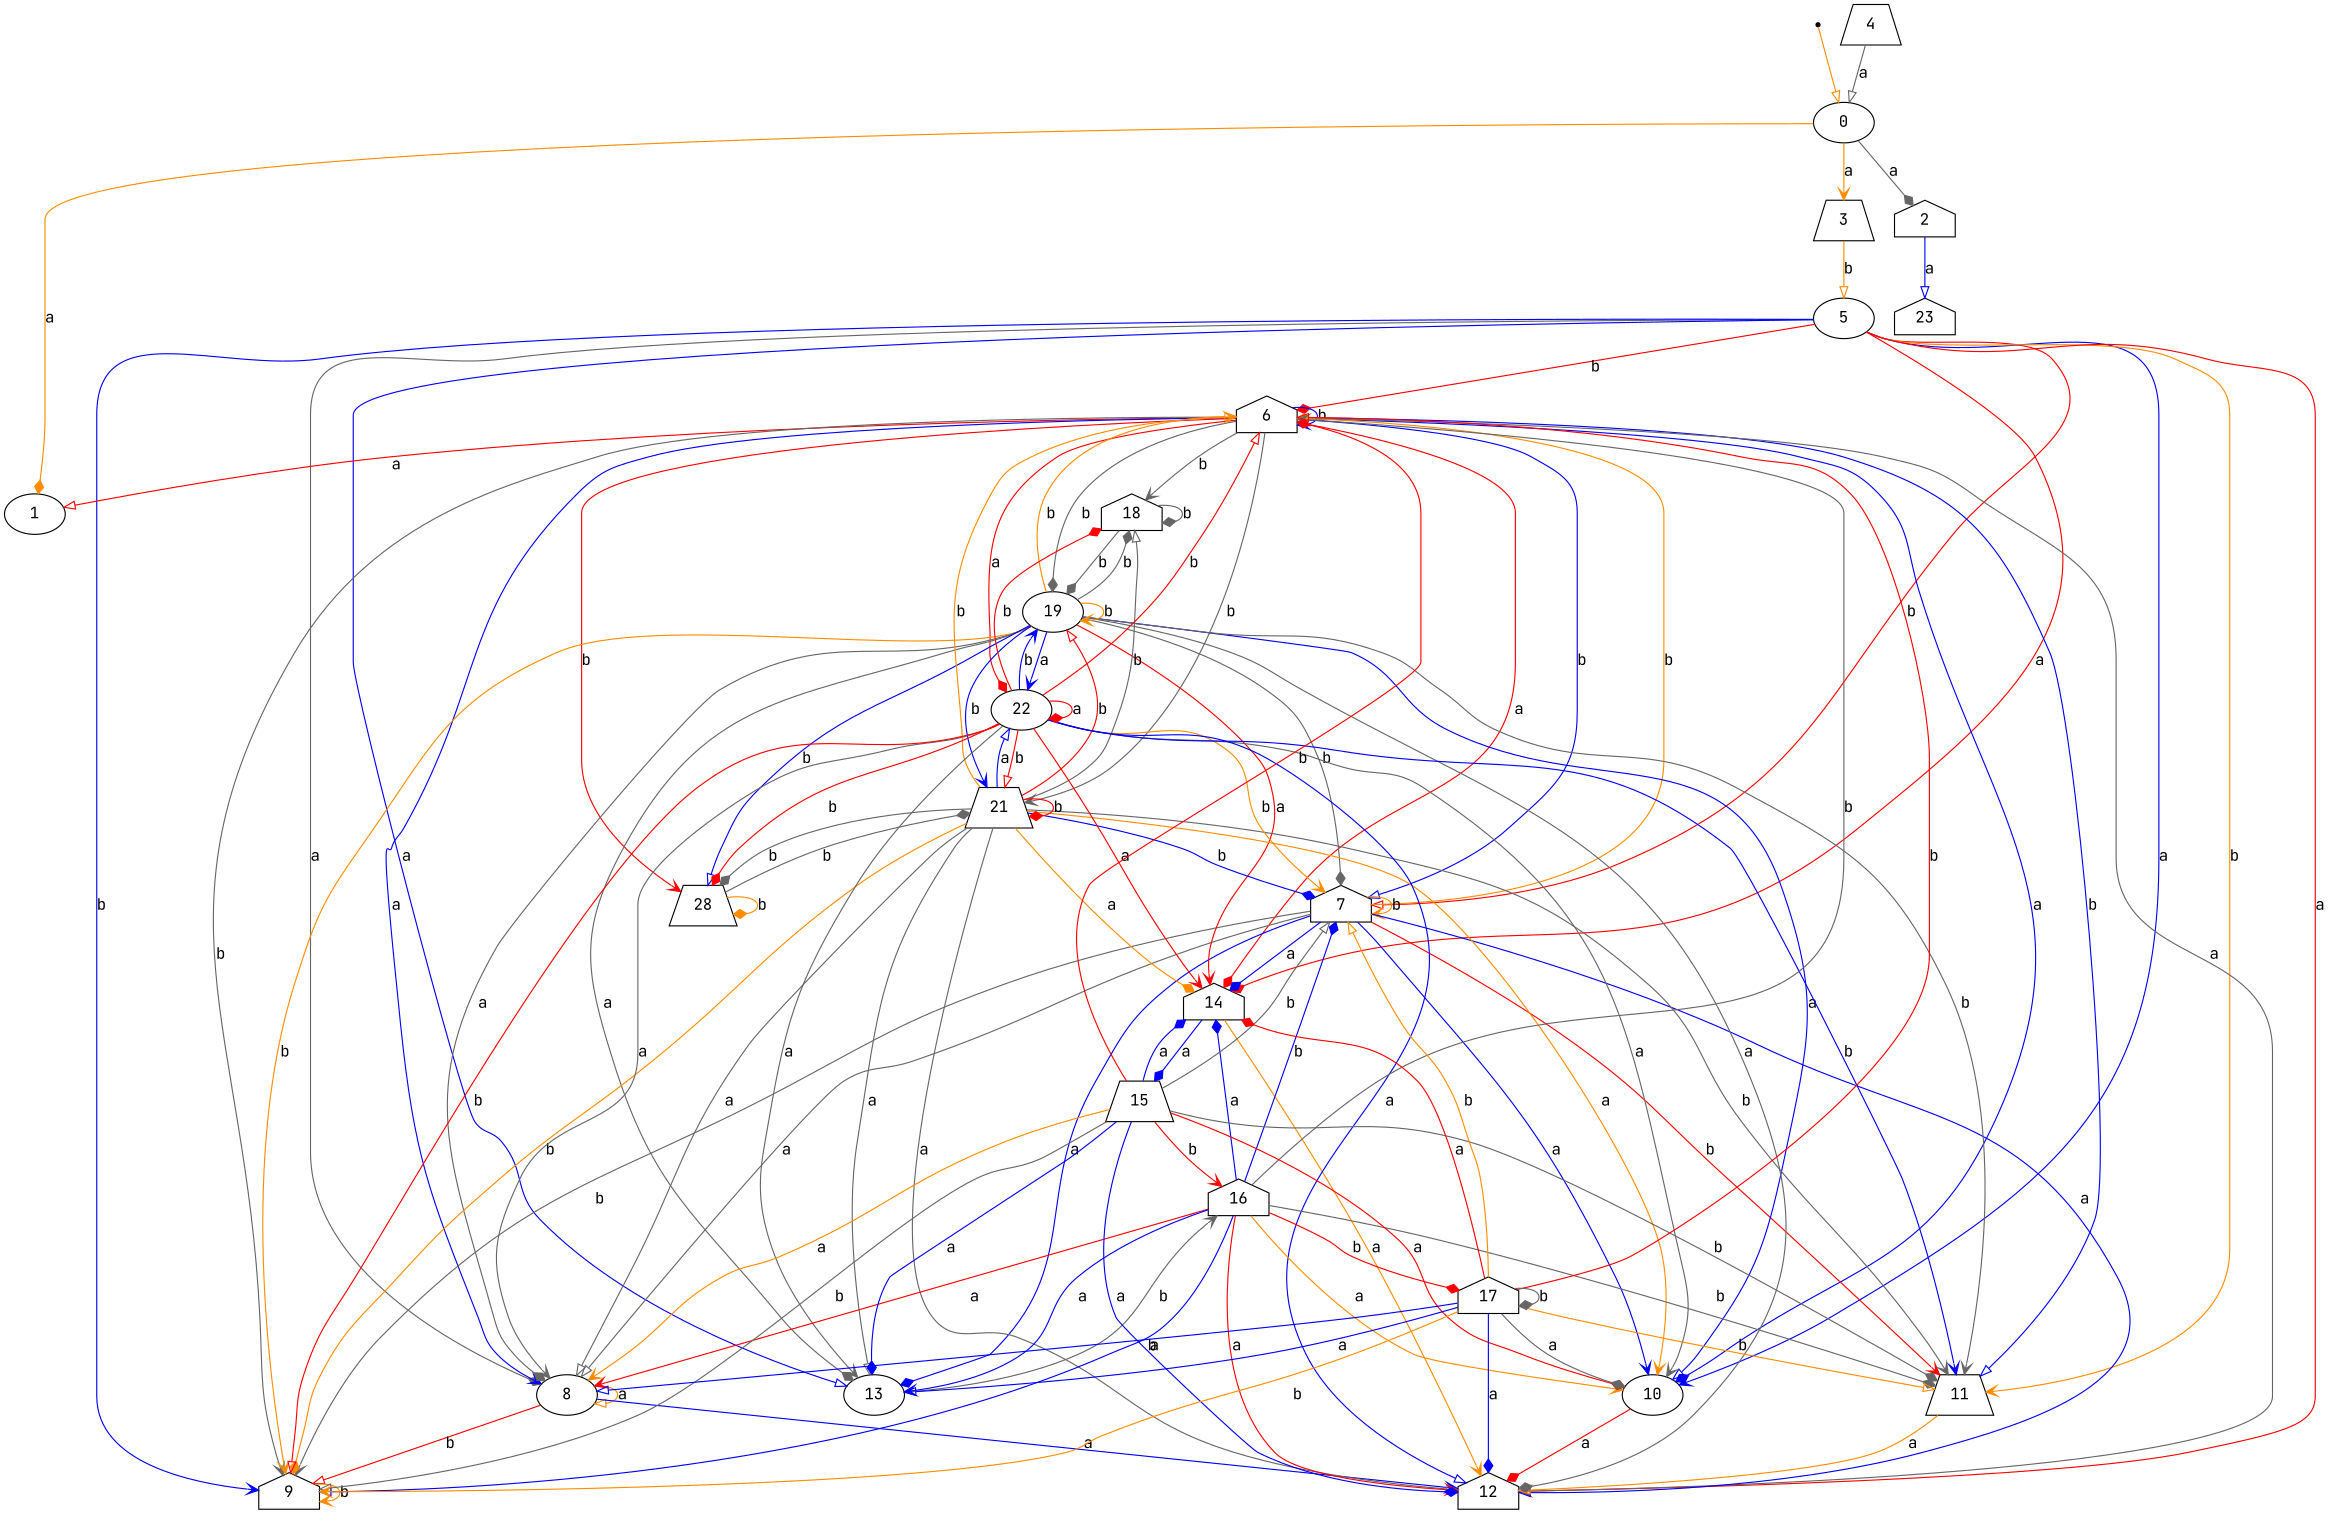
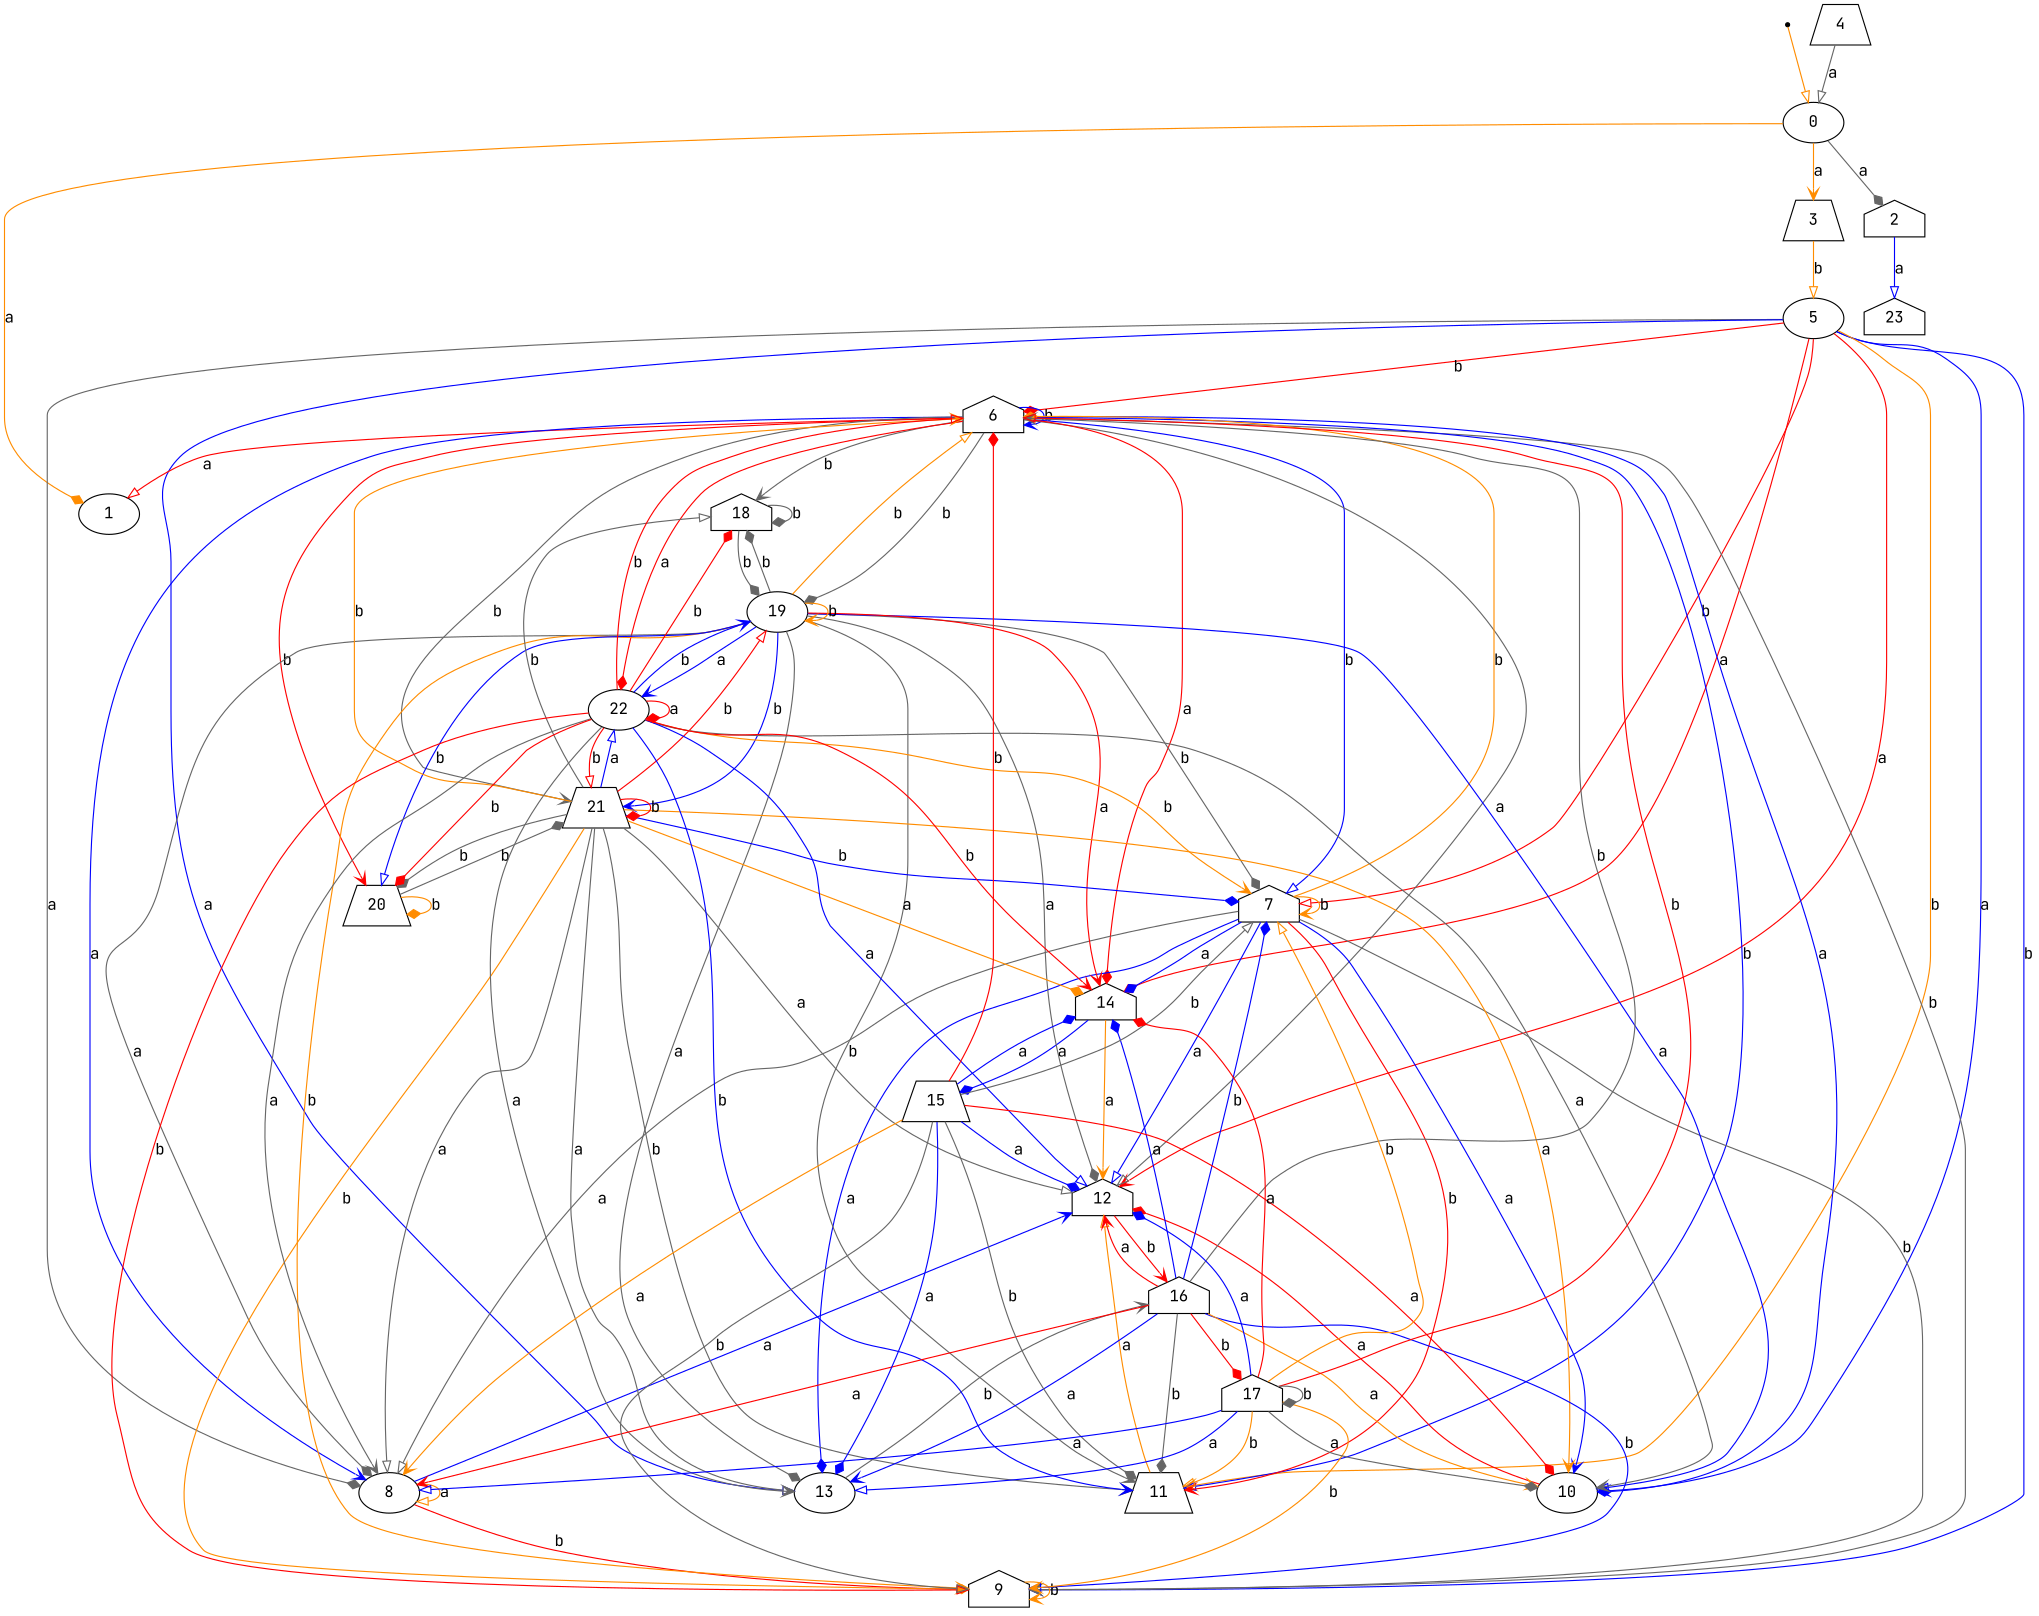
(1126, 857) -> (970, 857)
(703, 906) -> (377, 906)
(1182, 1153) -> (1137, 1244)
